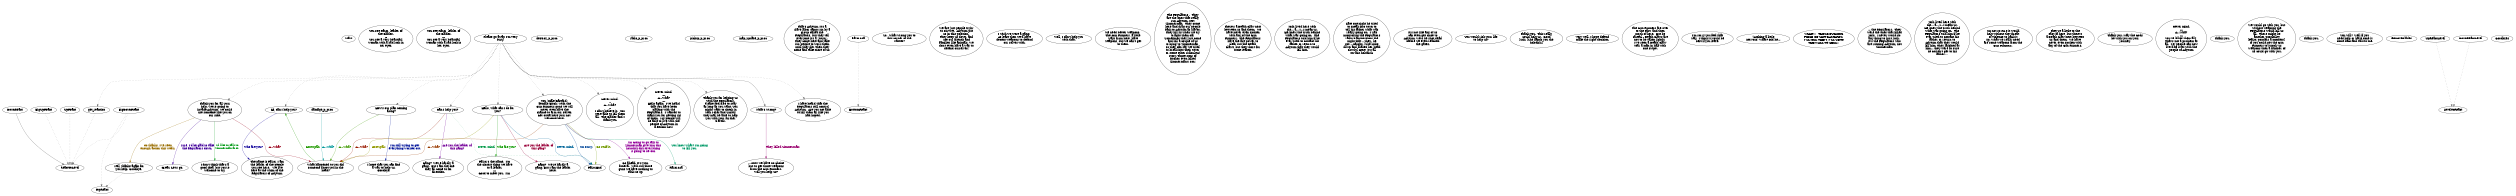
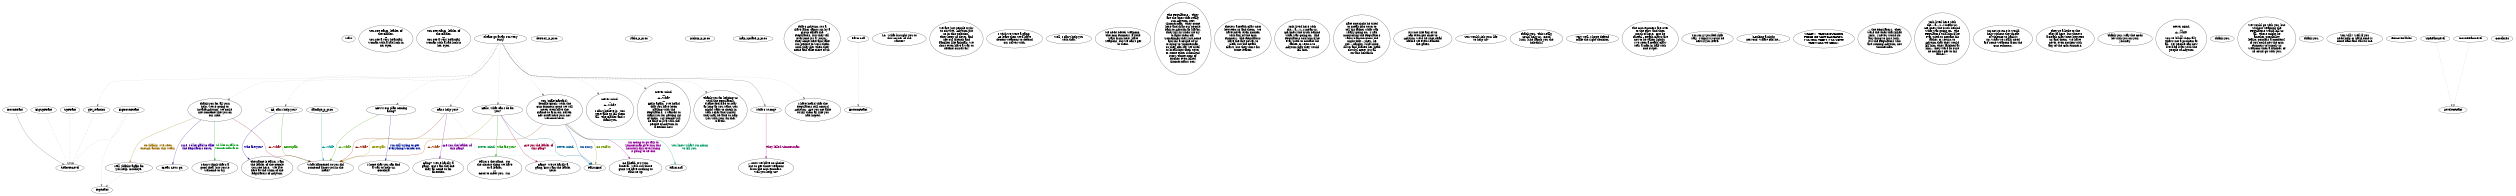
(899, 39) -> (899, 39)
(1763, 39) -> (1763, 39)
(298, 140) -> (282, 146)
